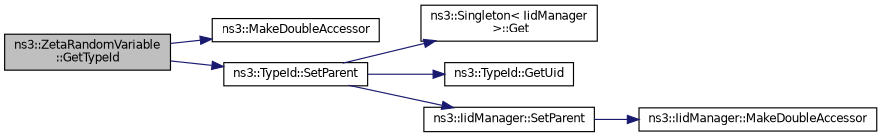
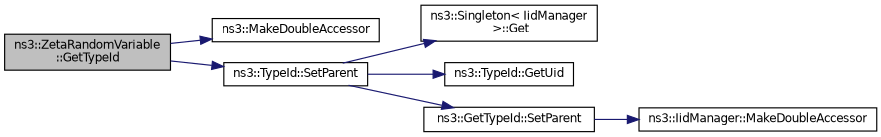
(509, 119) -> (509, 119)
